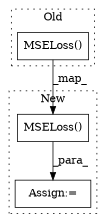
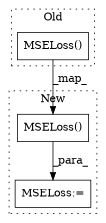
(53, 194) -> (53, 194)
